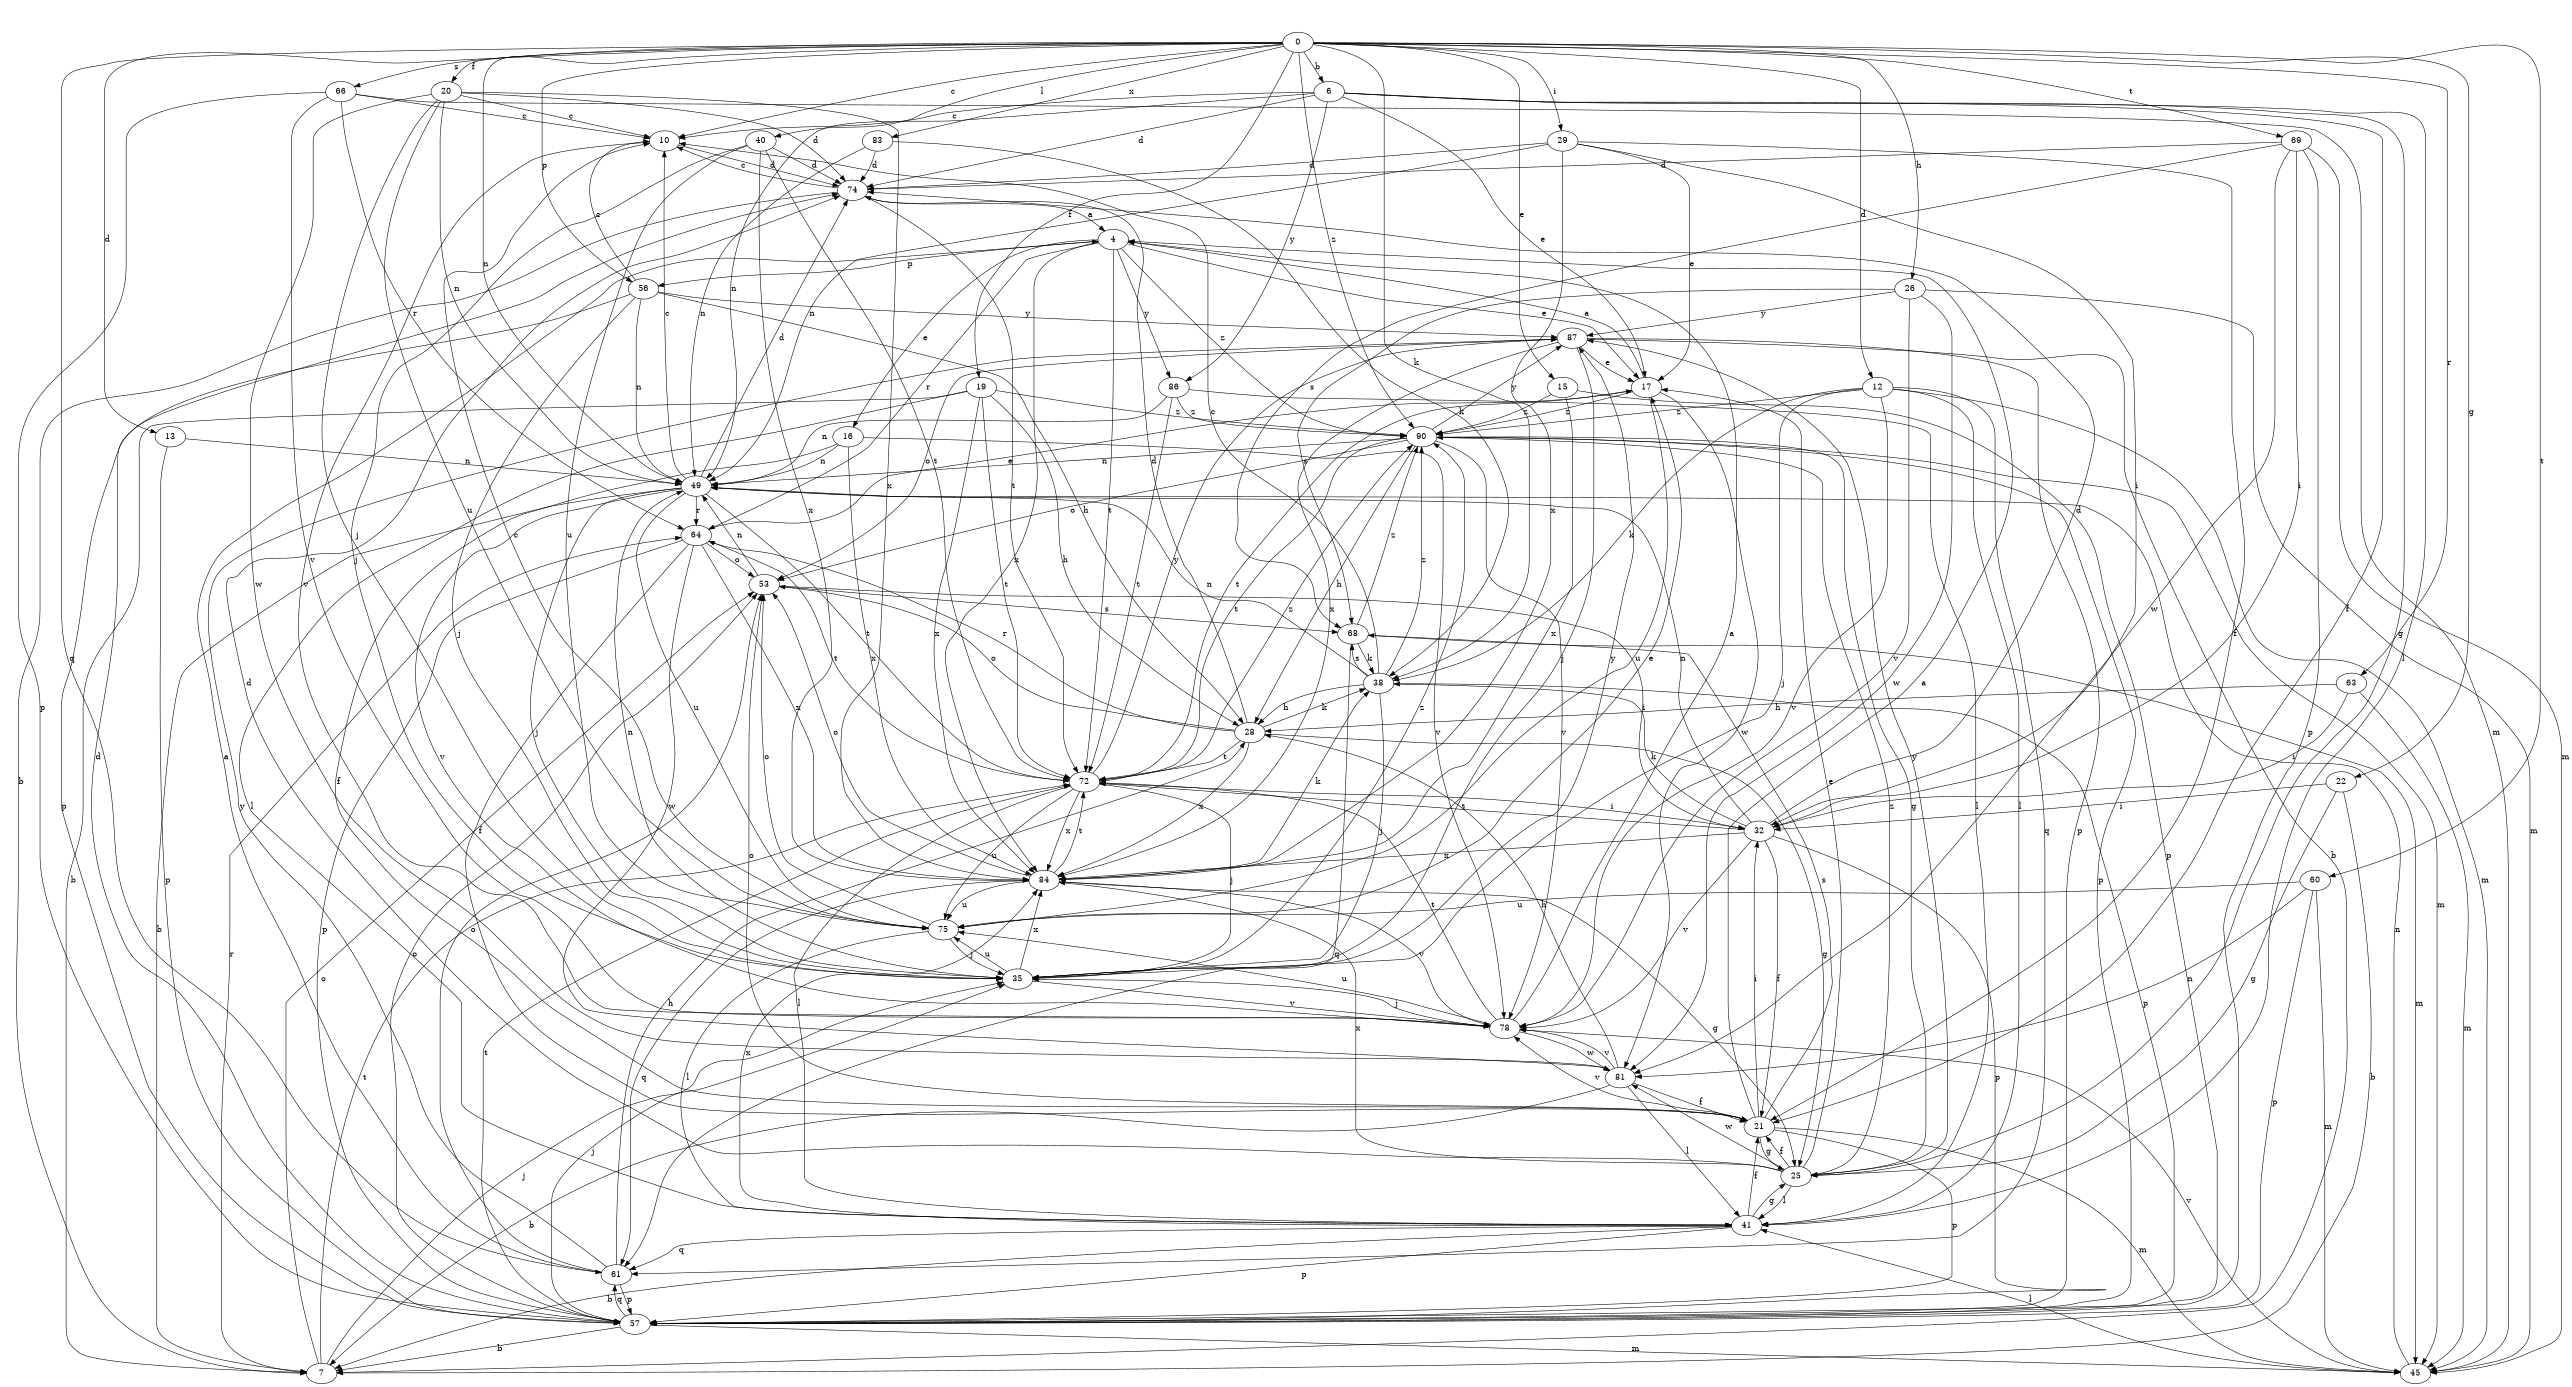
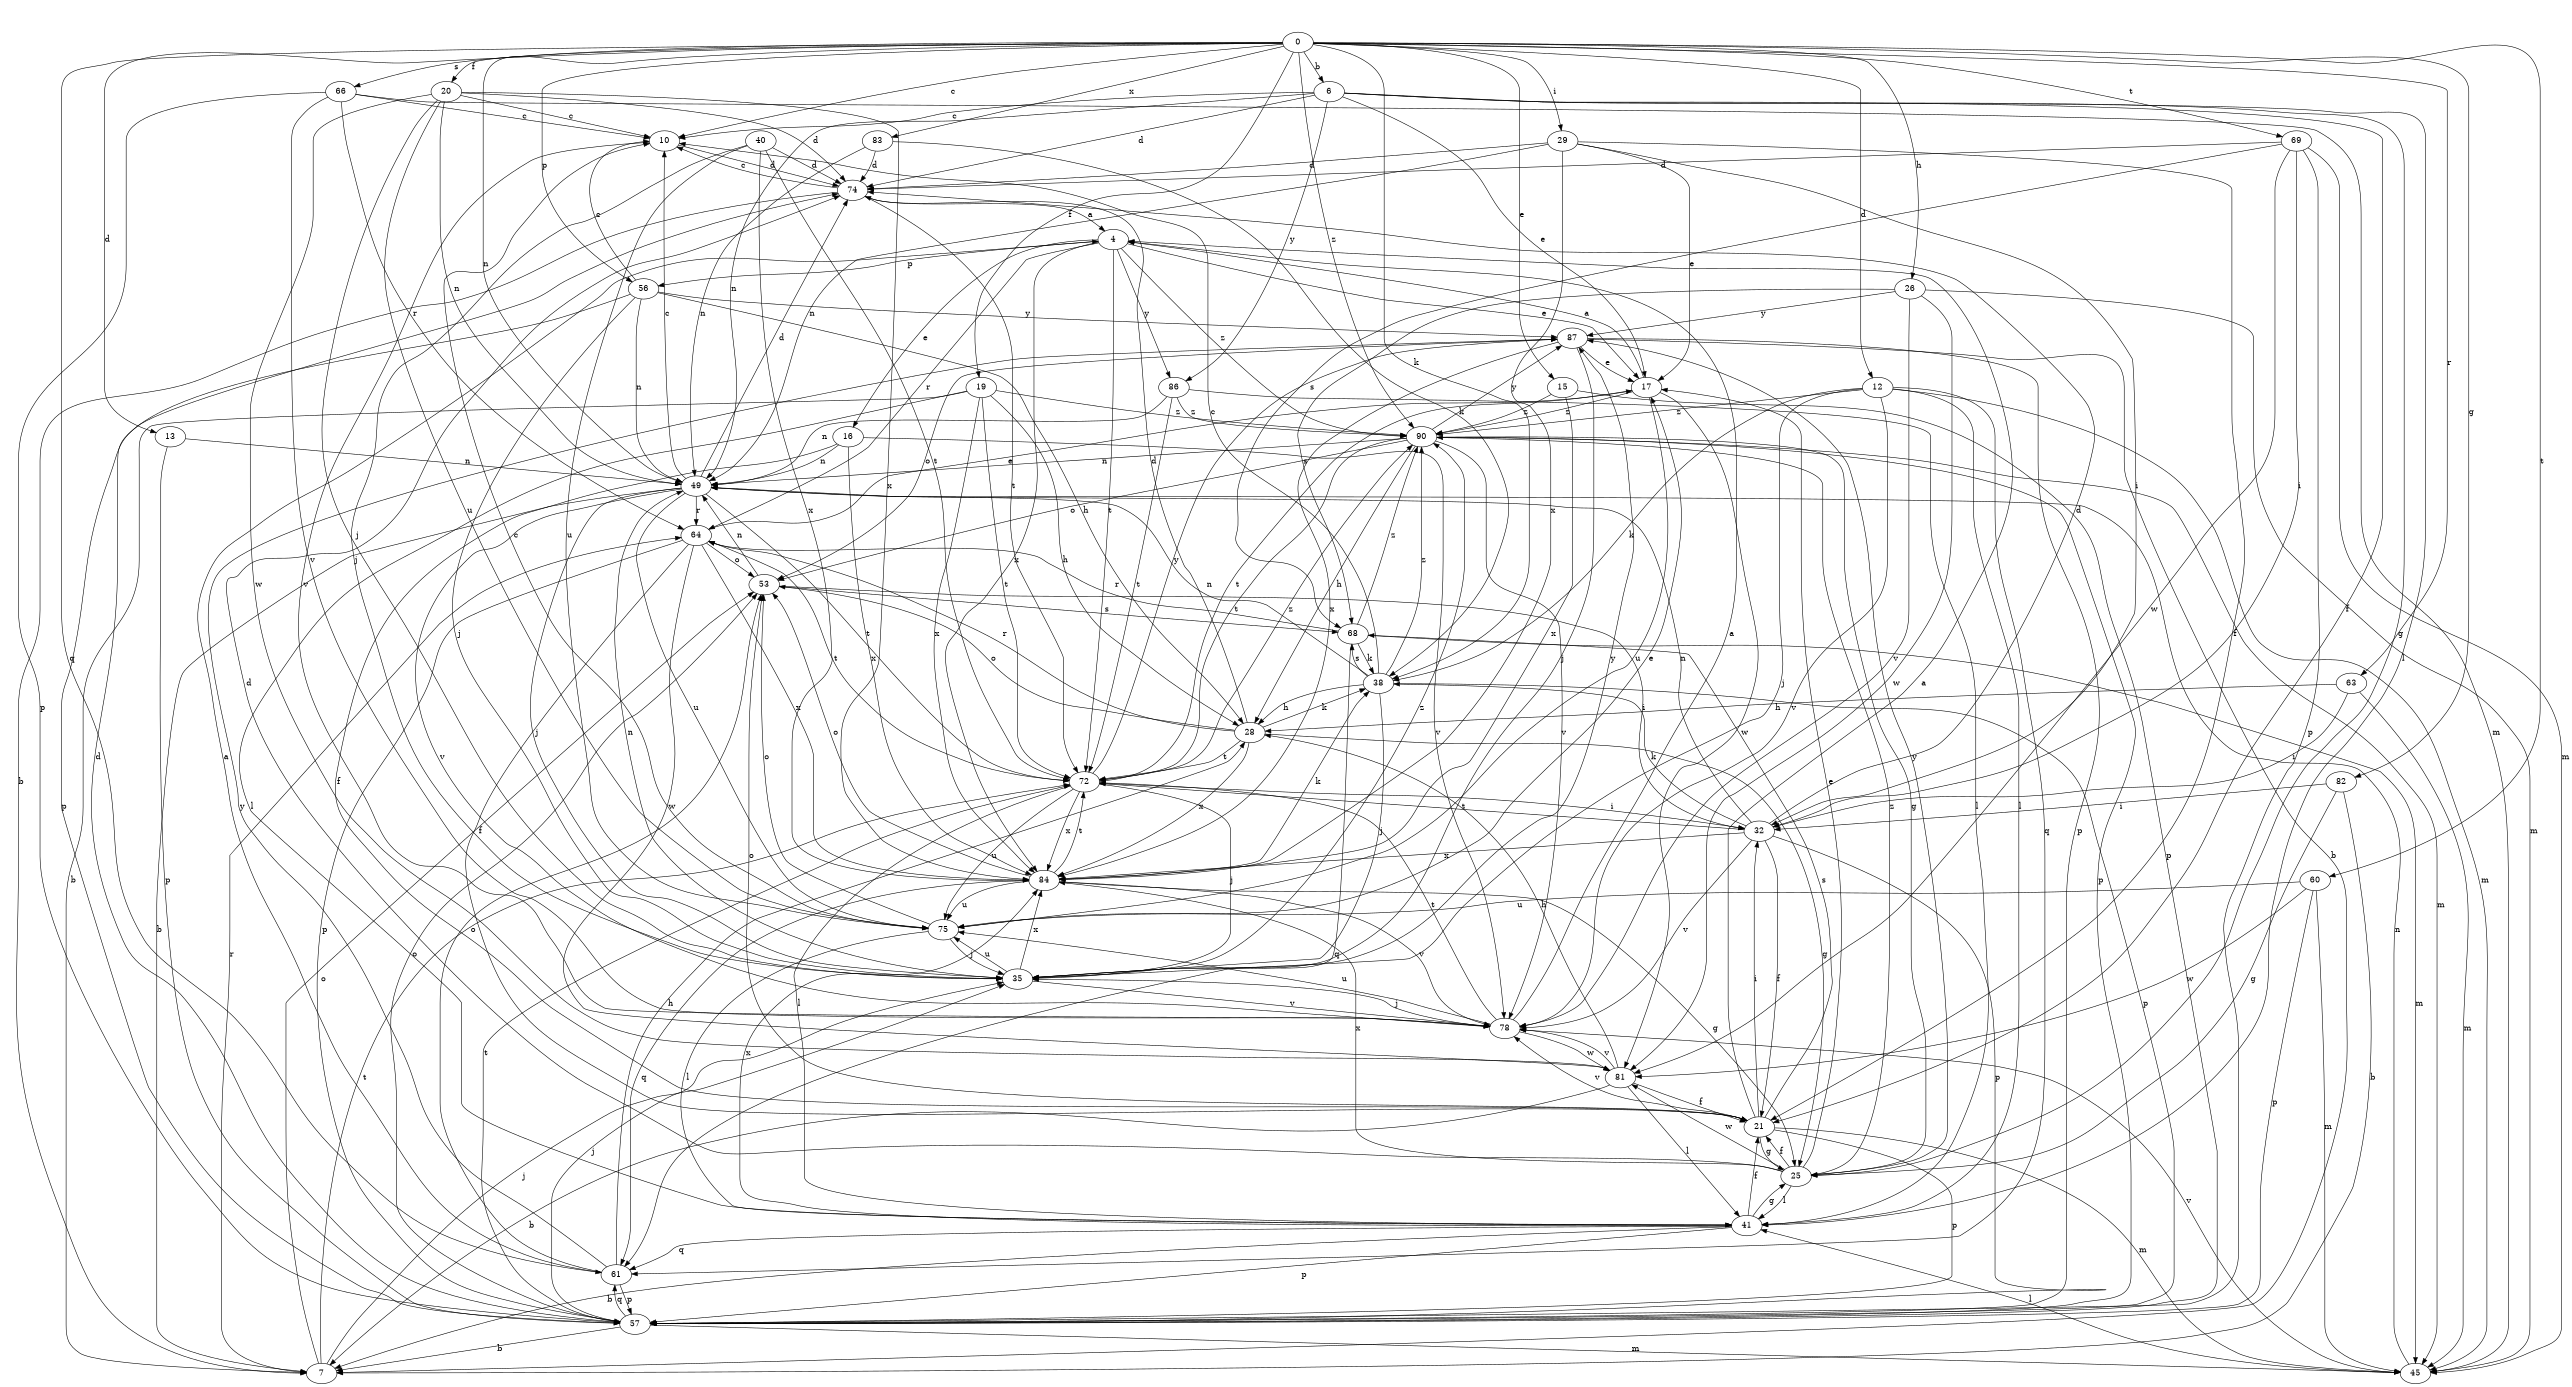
(1030, 84) -> none
none -> (1032, 555)
(2341, 782) -> (2341, 782)
(2190, 979) -> (2190, 979)
